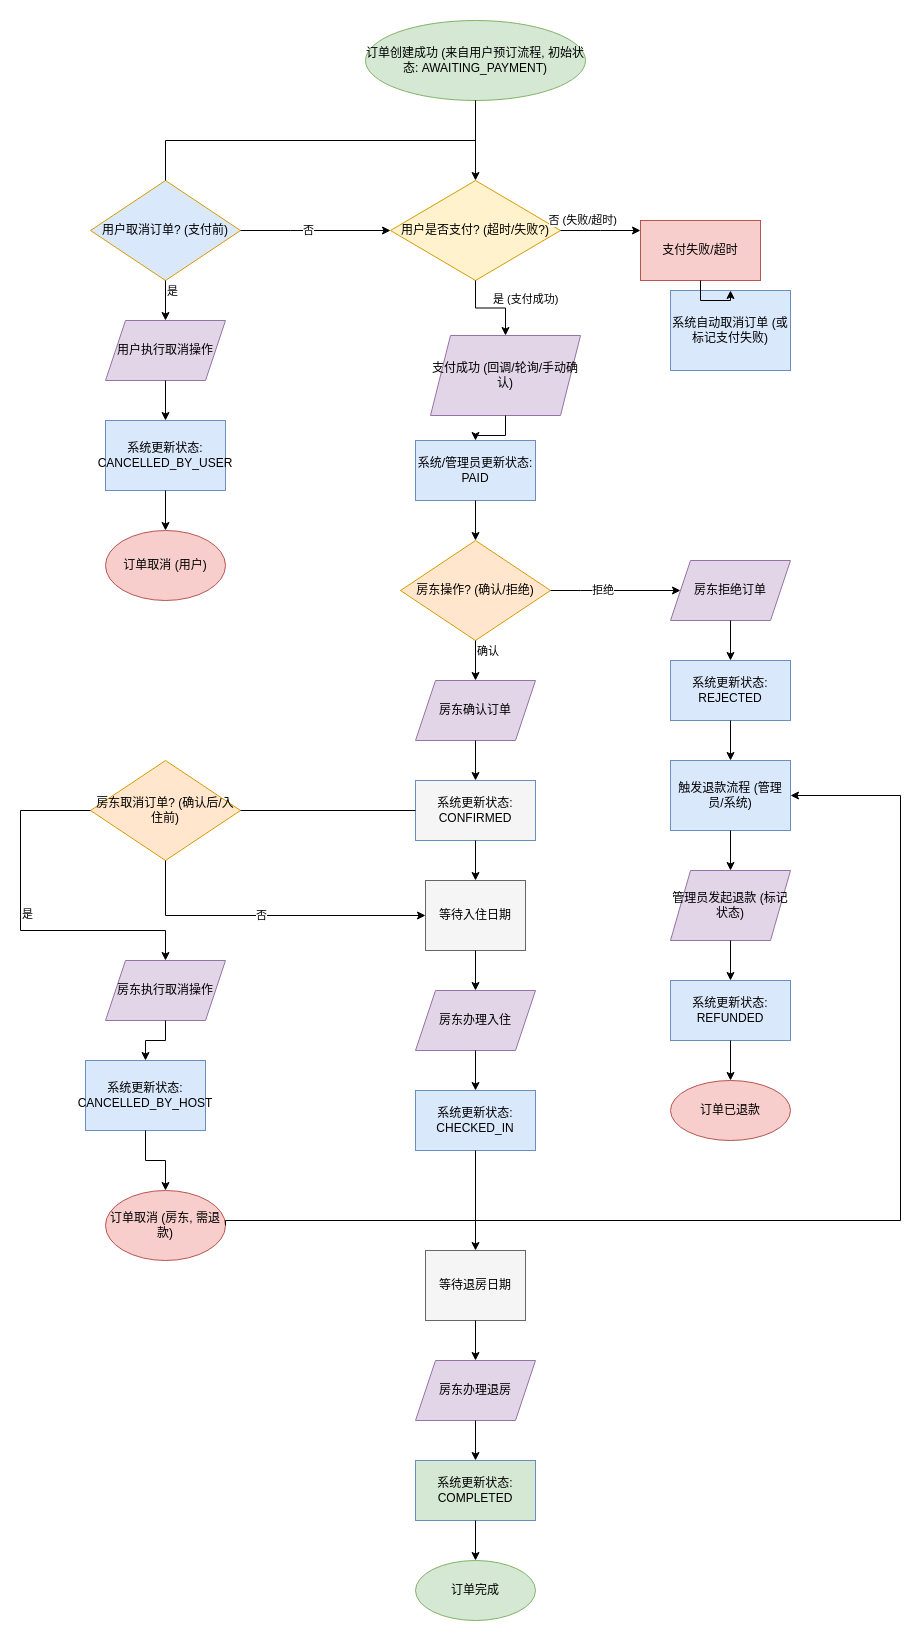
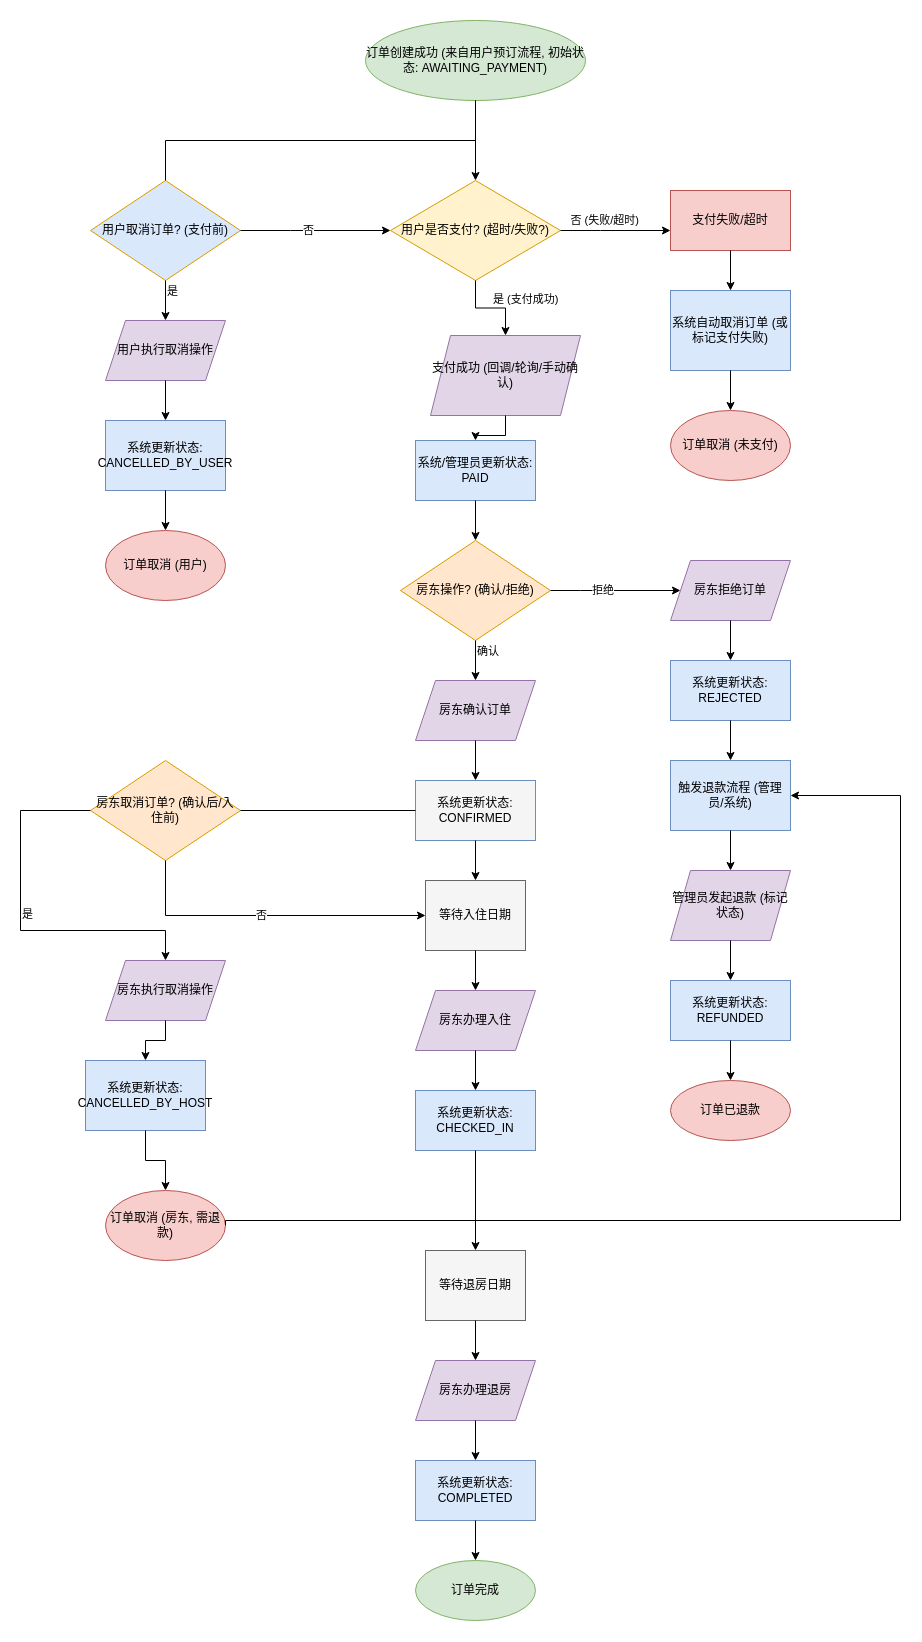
(701, 251) -> (731, 221)
none -> (731, 387)
none -> (731, 446)
(476, 1491) -> (476, 1491)
